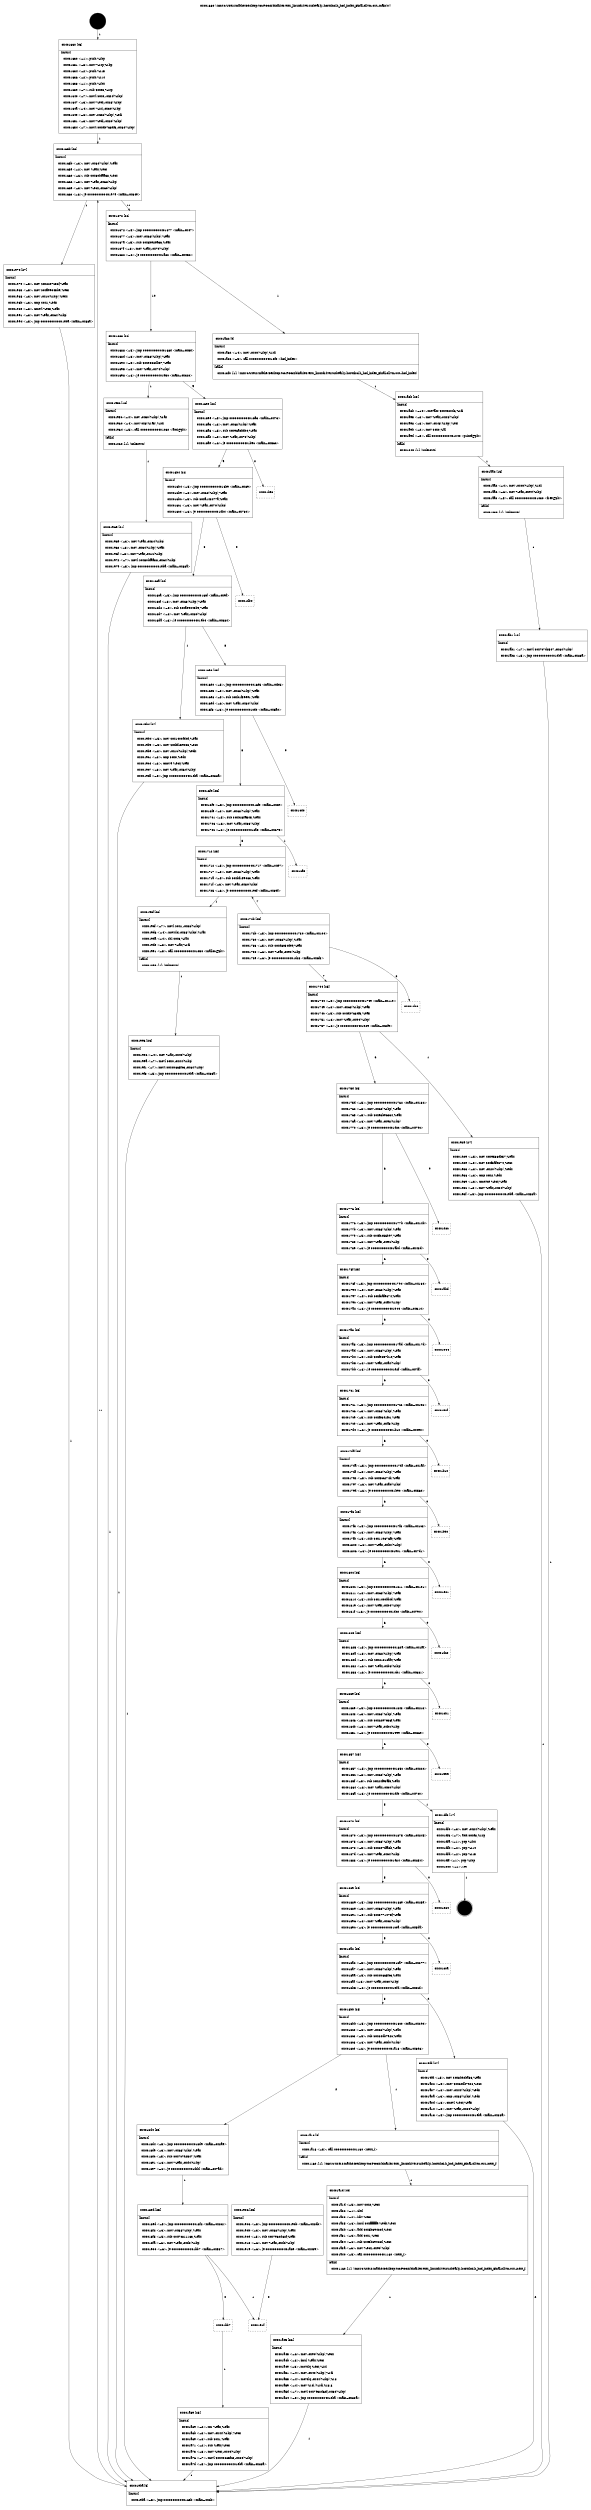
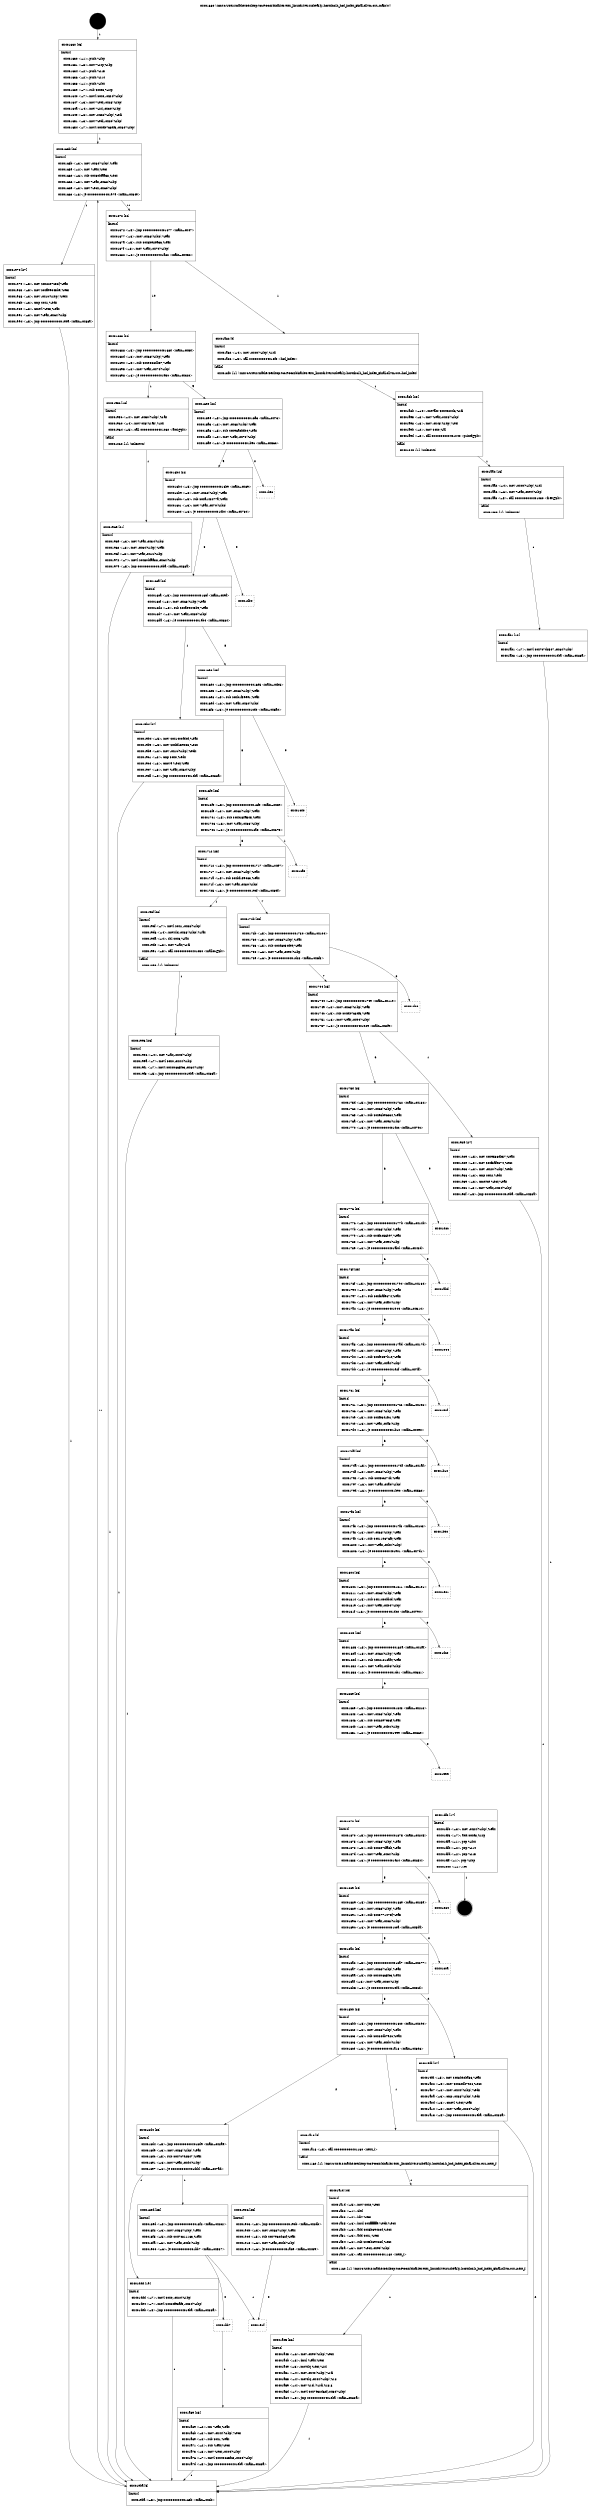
(258, 906) -> (261, 904)
(441, 1714) -> none
(383, 1775) -> none
none -> (173, 2297)
